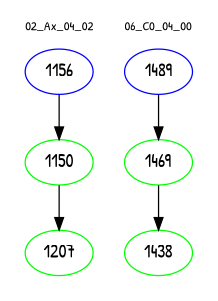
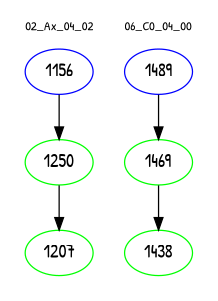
(59, 162) -> (59, 162)
